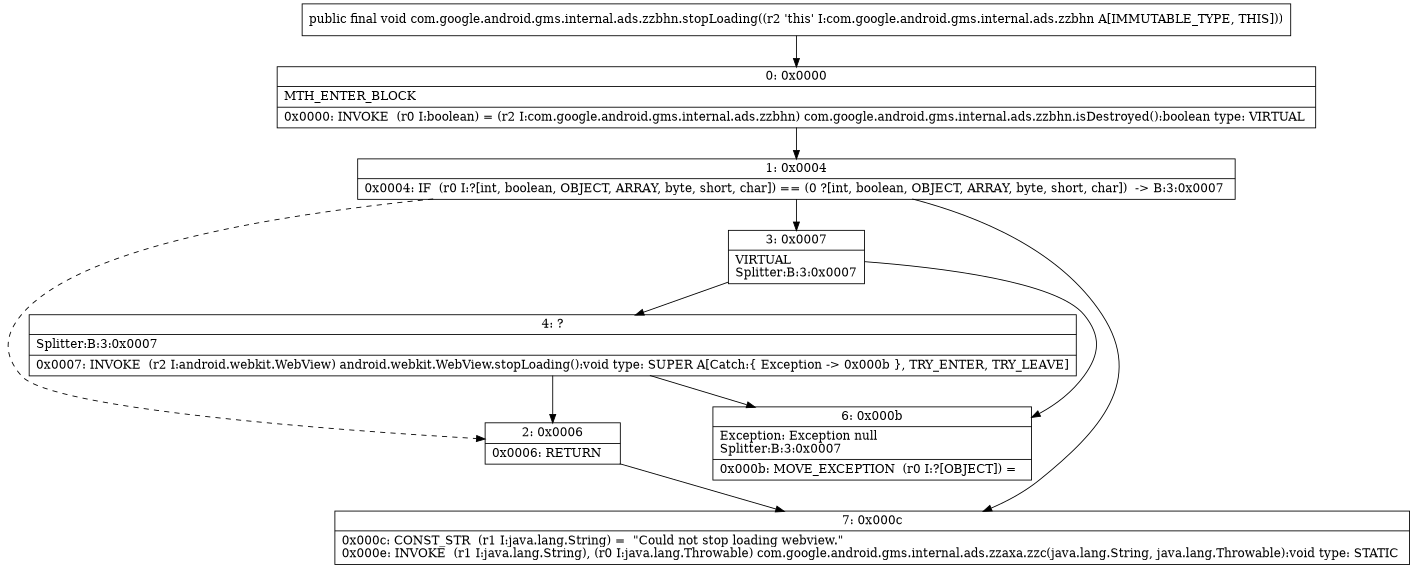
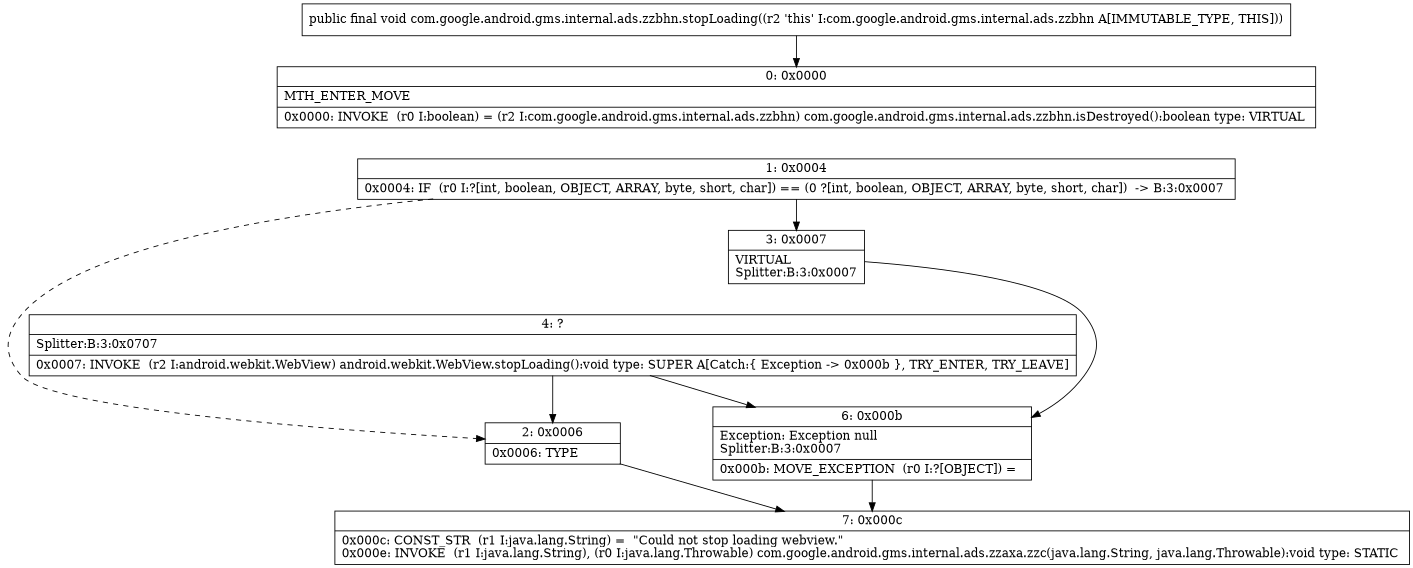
(350, 96) -> (348, 96)
(796, 139) -> none
(686, 297) -> none
(1108, 327) -> (872, 491)
(97, 344) -> (97, 344)
(553, 453) -> (542, 453)
